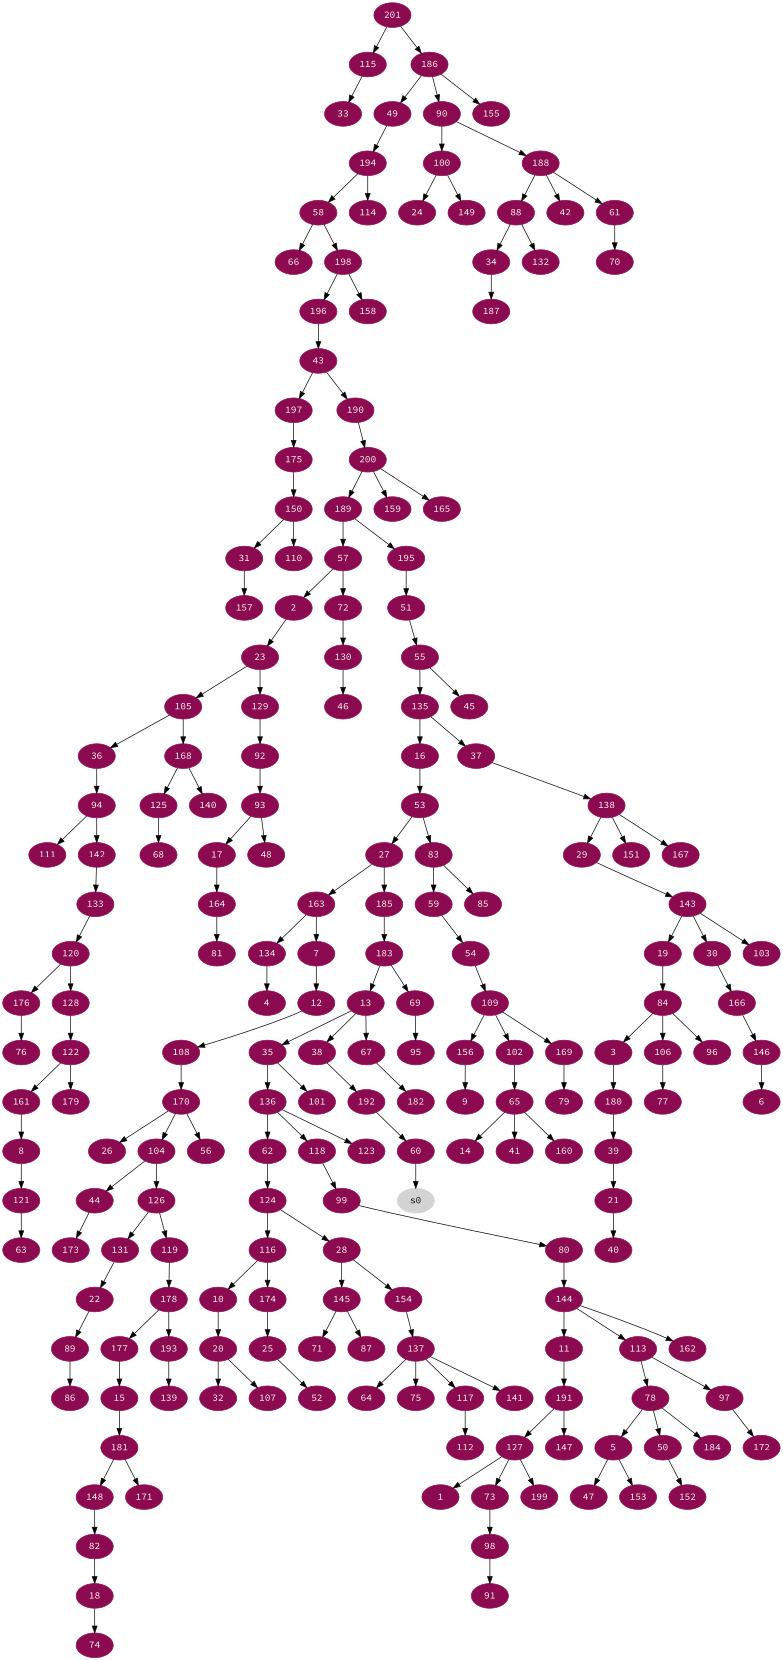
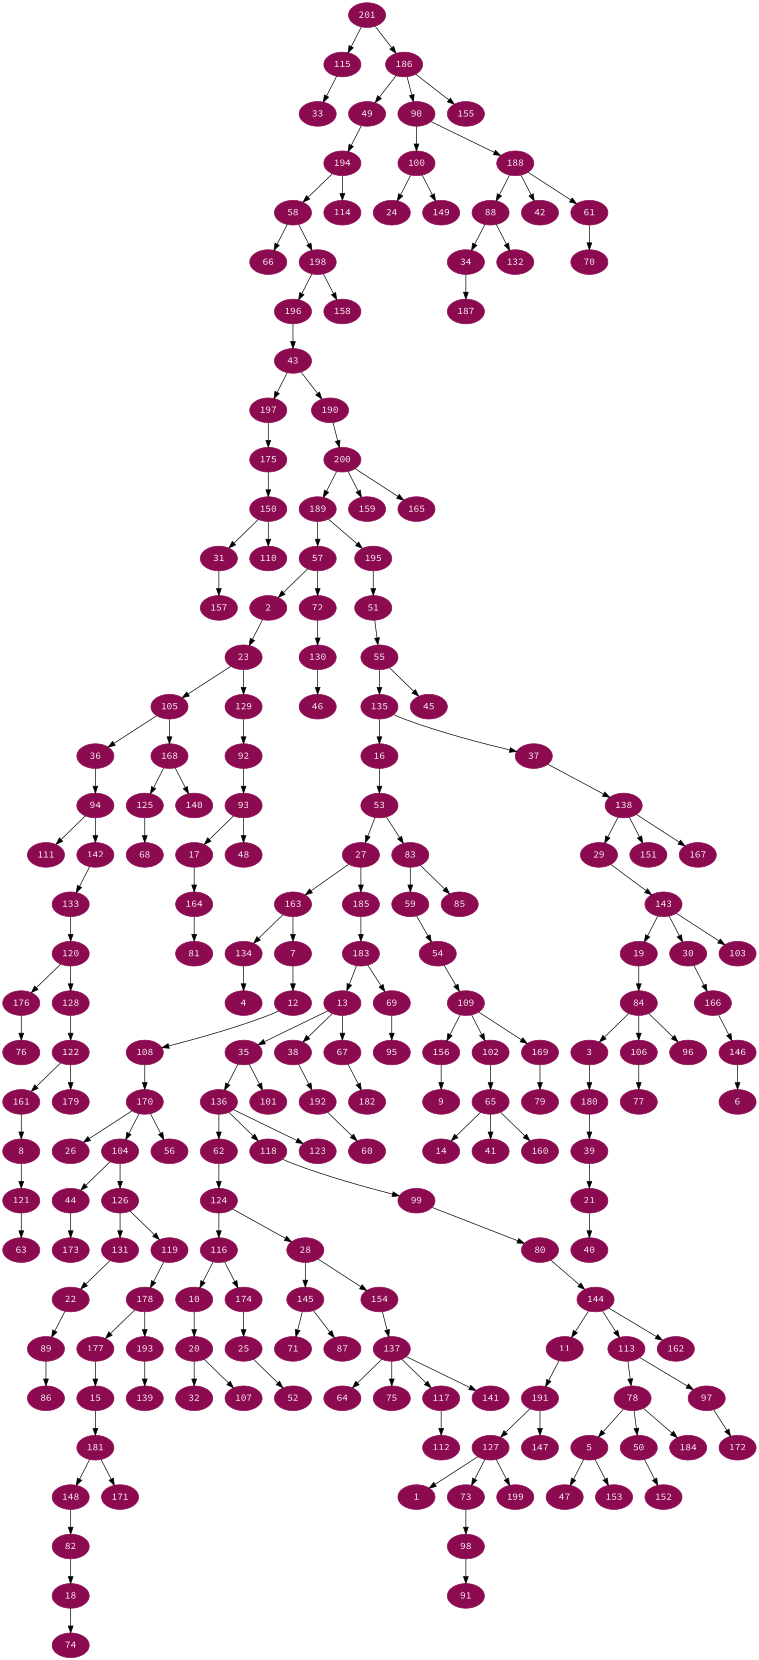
(416, 1201) -> none
